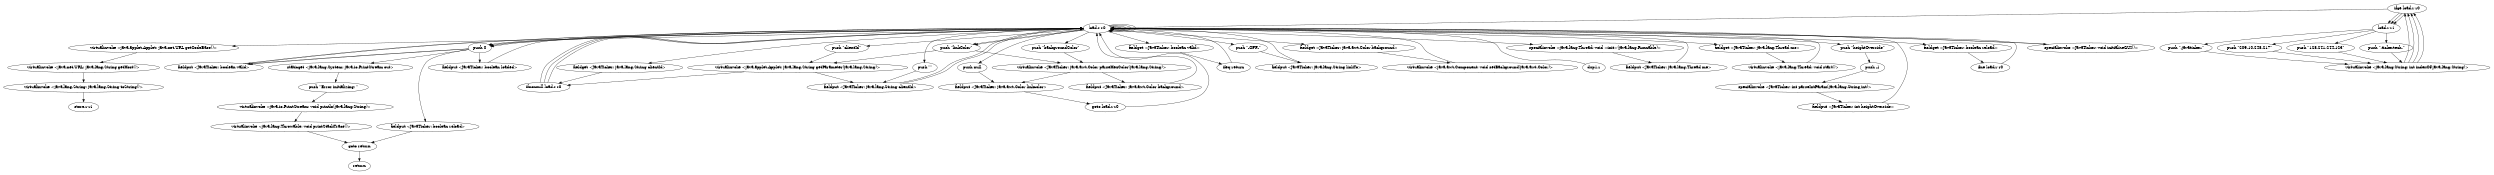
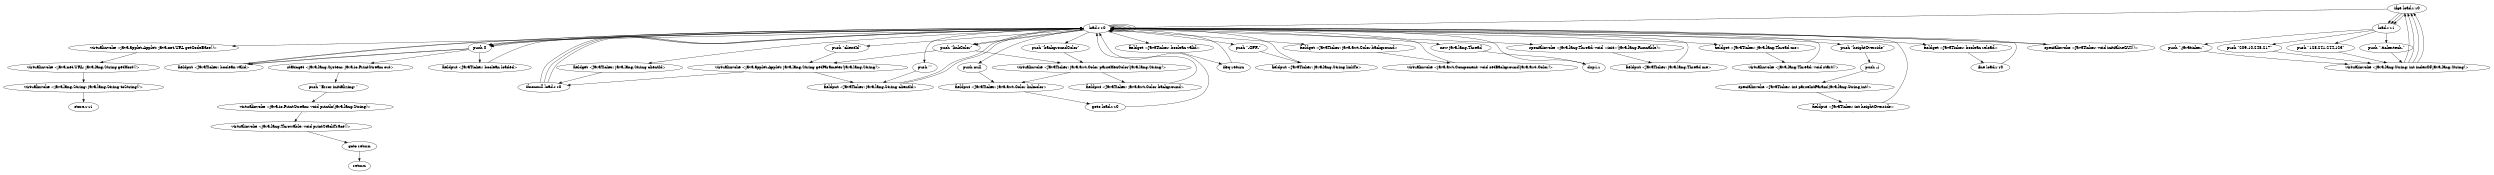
none -> (1461, 48)
(428, 127) -> none
